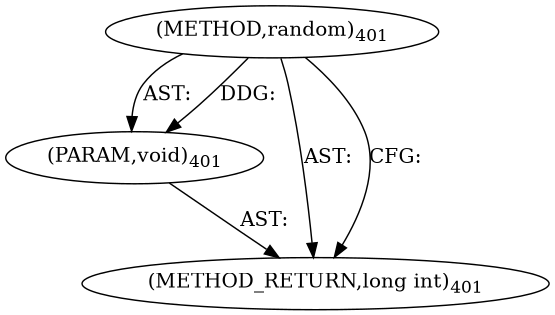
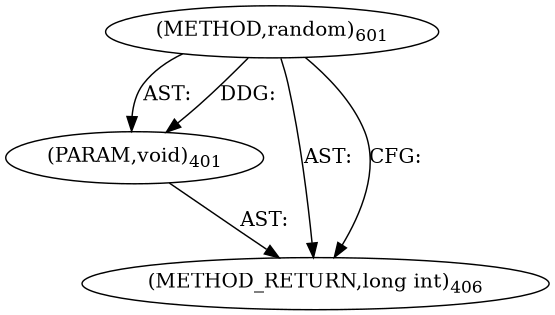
(372, 30) -> (372, 30)
(467, 281) -> (467, 281)
